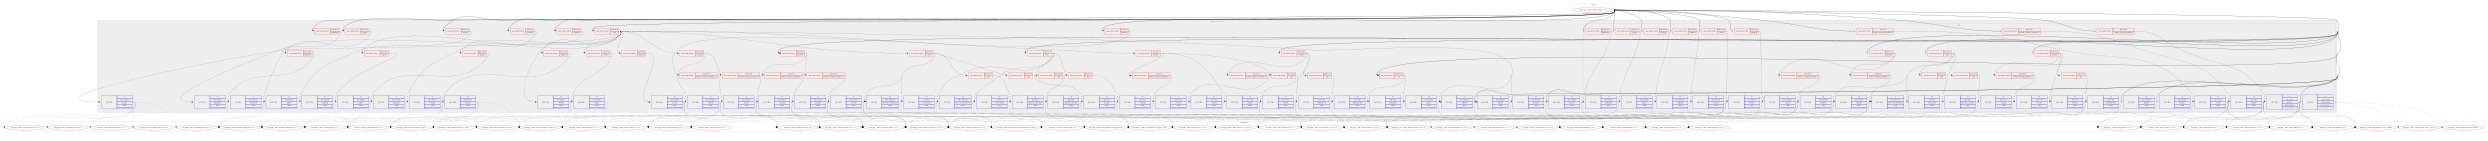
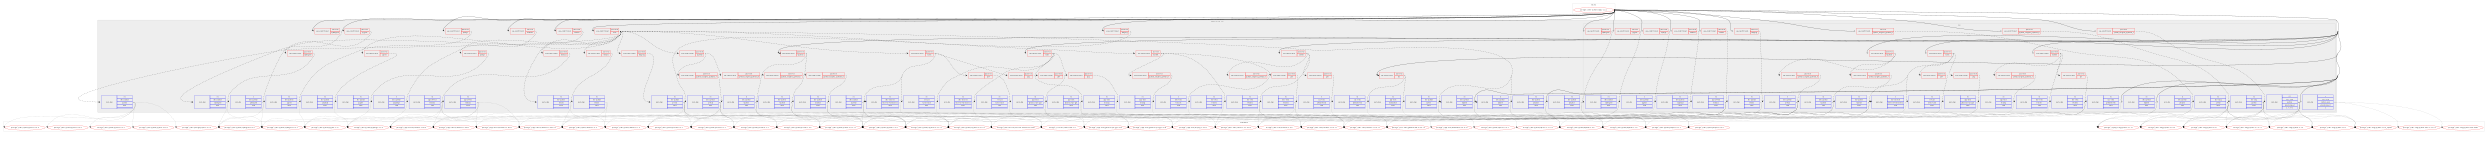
none -> (755, 128)
